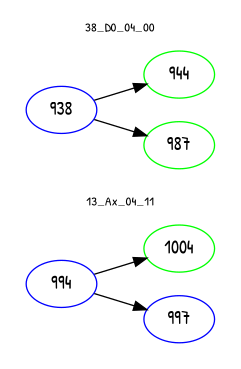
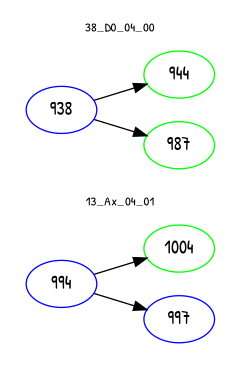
(120, 202) -> (120, 202)
